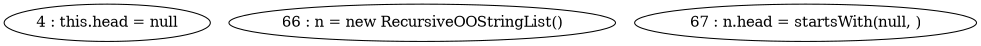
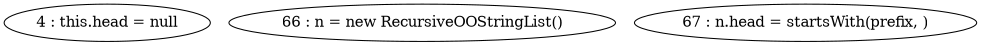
(806, 23) -> (806, 23)
